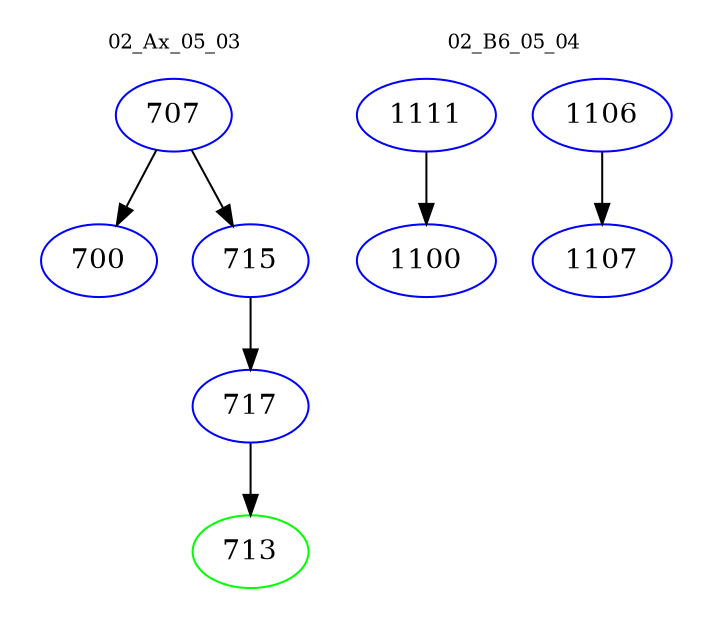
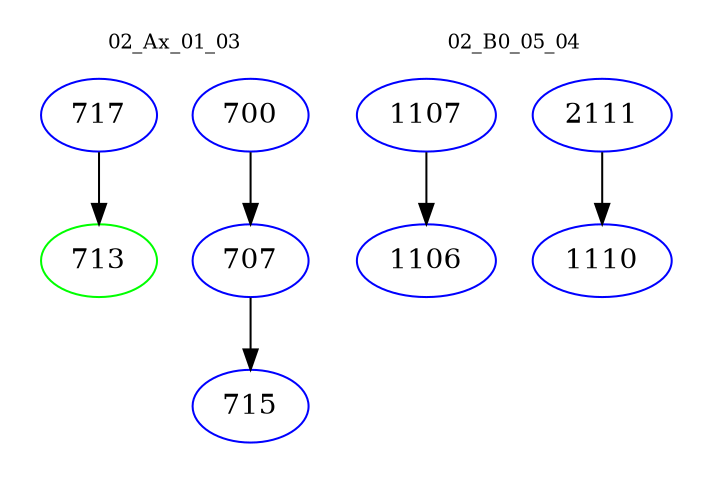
(175, 43) -> (175, 43)
(514, 43) -> (514, 43)
(426, 115) -> (602, 115)
(141, 178) -> (251, 178)
(602, 178) -> (426, 178)
(426, 261) -> (602, 261)
(251, 324) -> none
